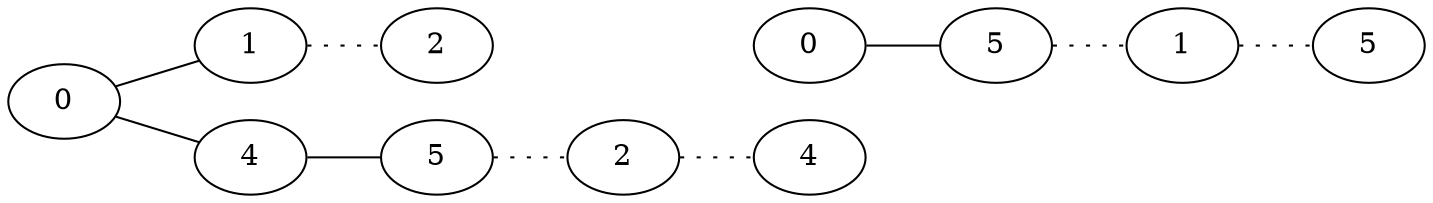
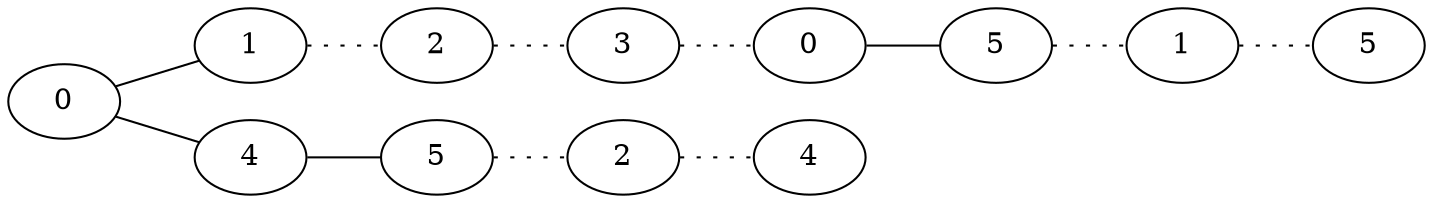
none -> (623, 46)
